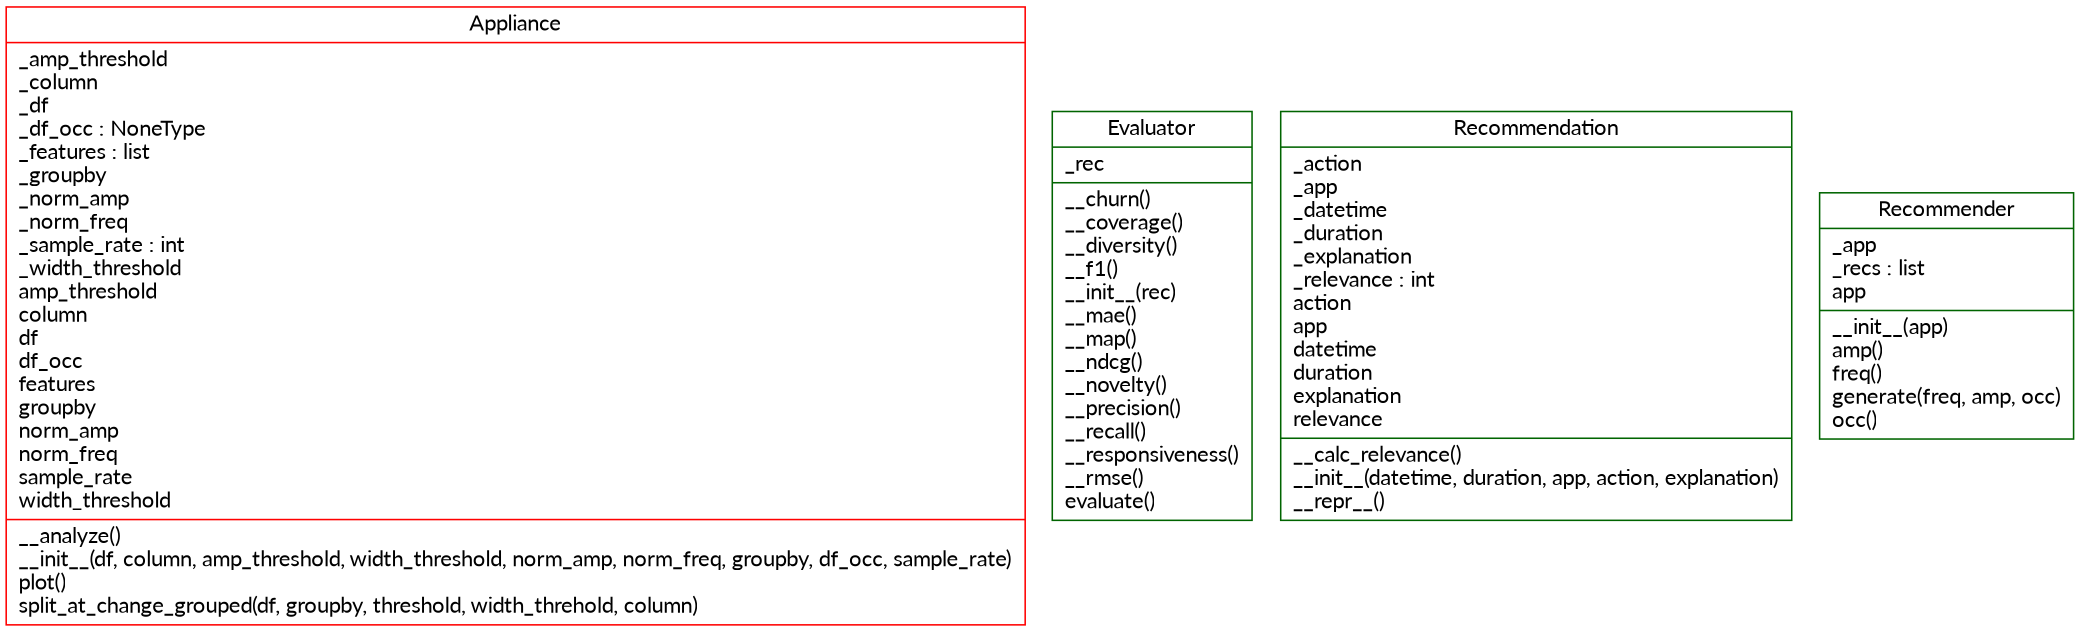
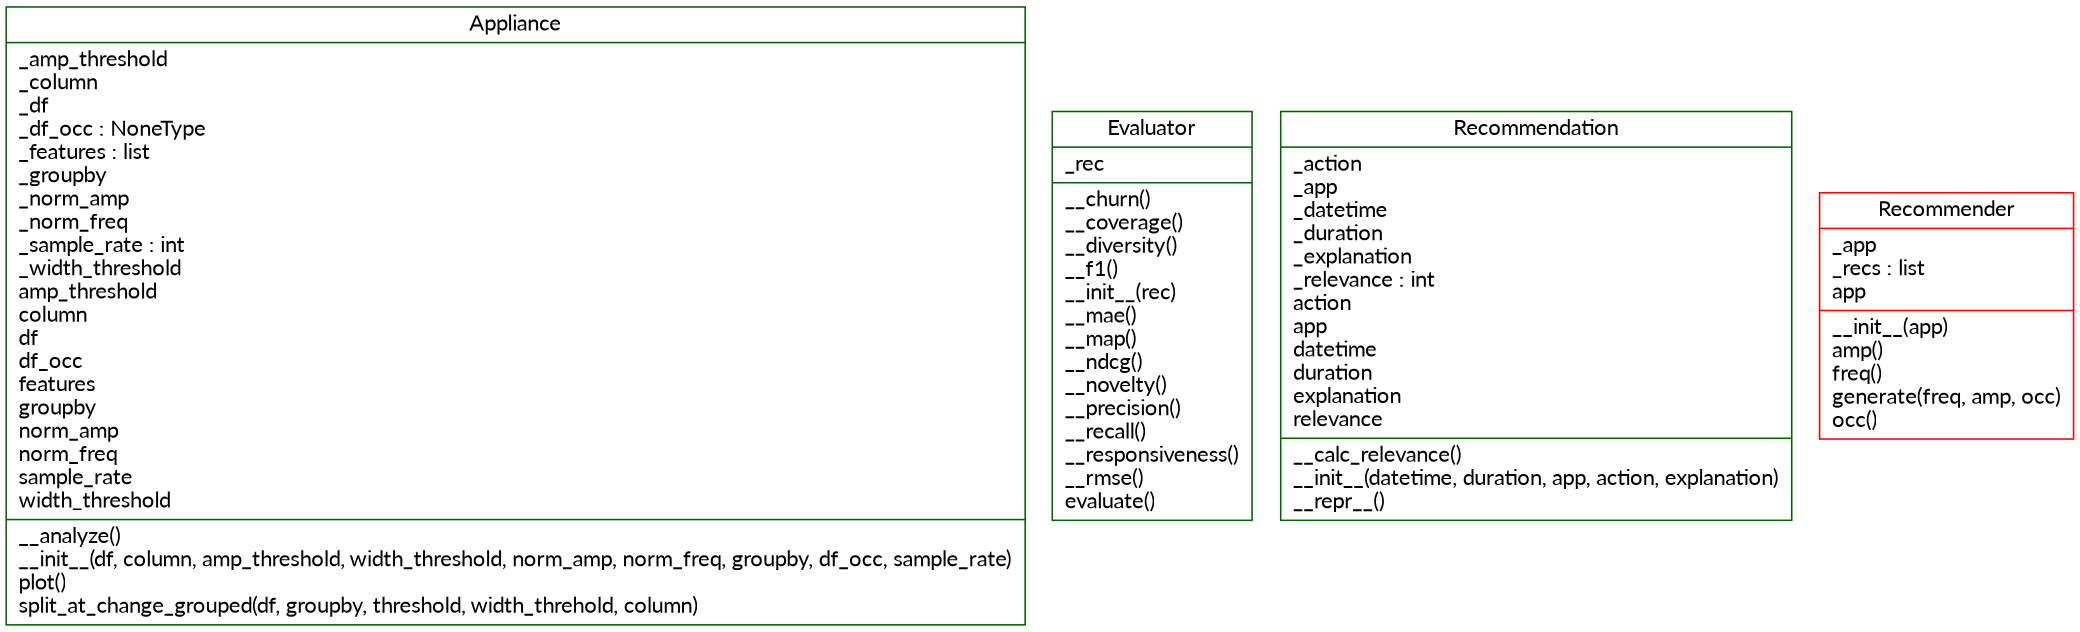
(516, 316) -> (516, 316)
(1947, 316) -> (1947, 316)
